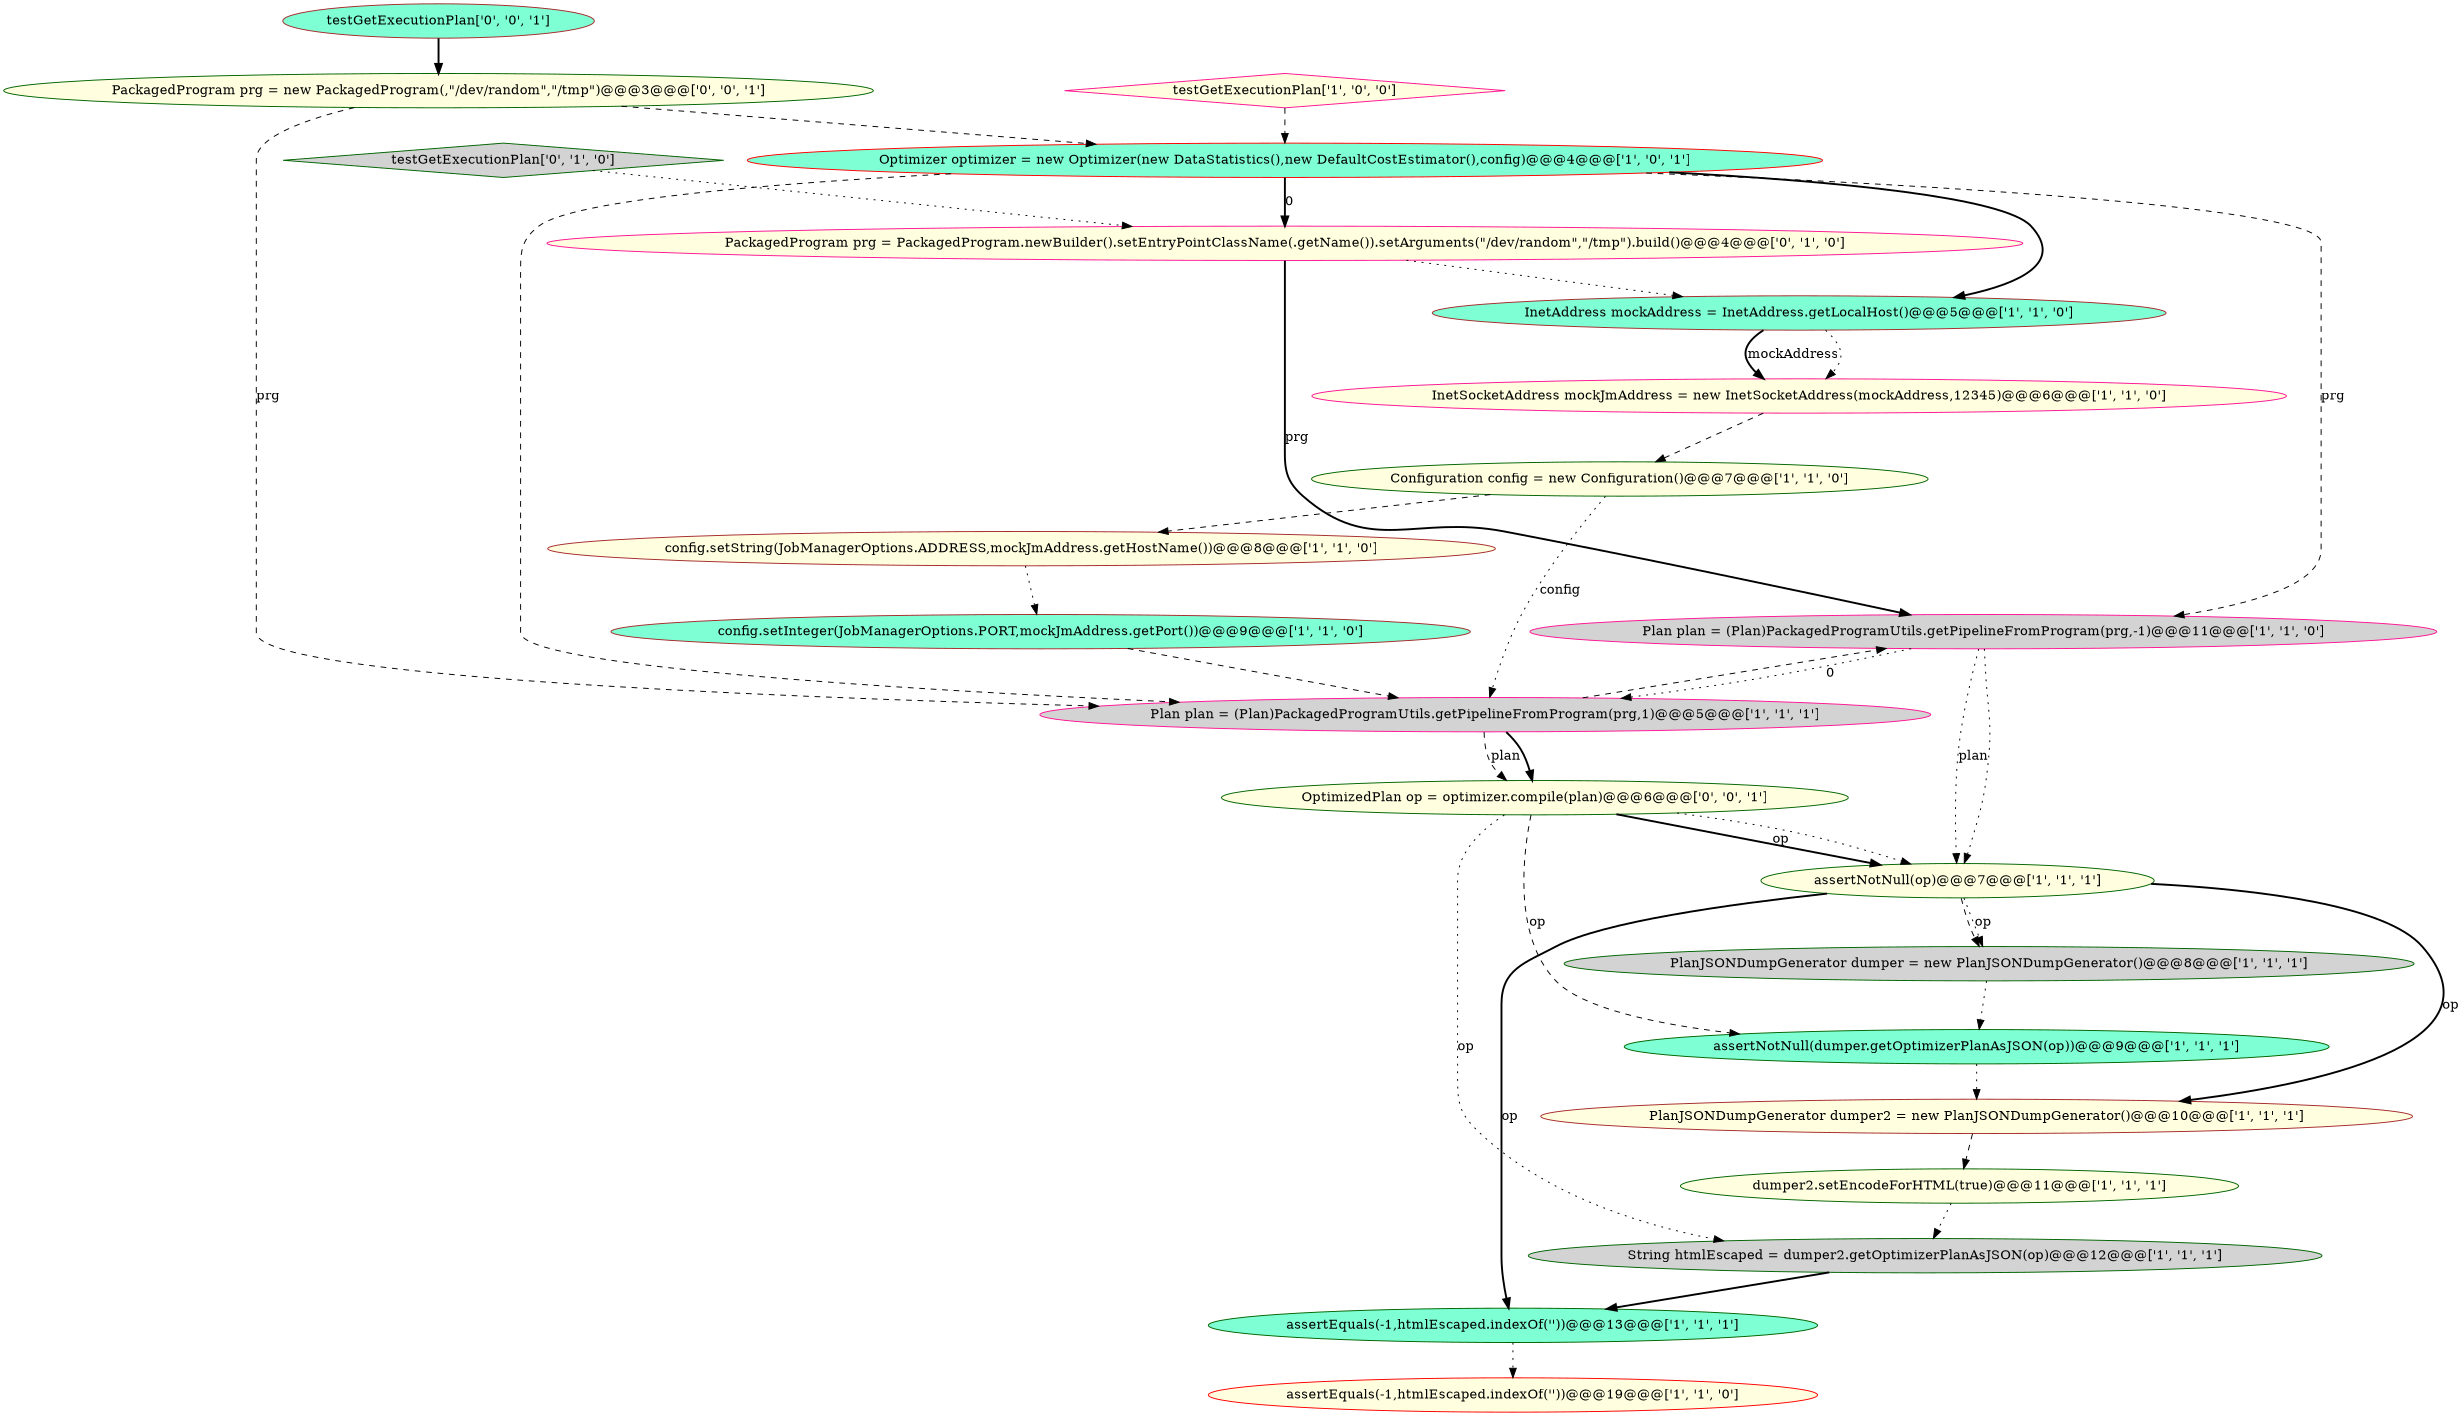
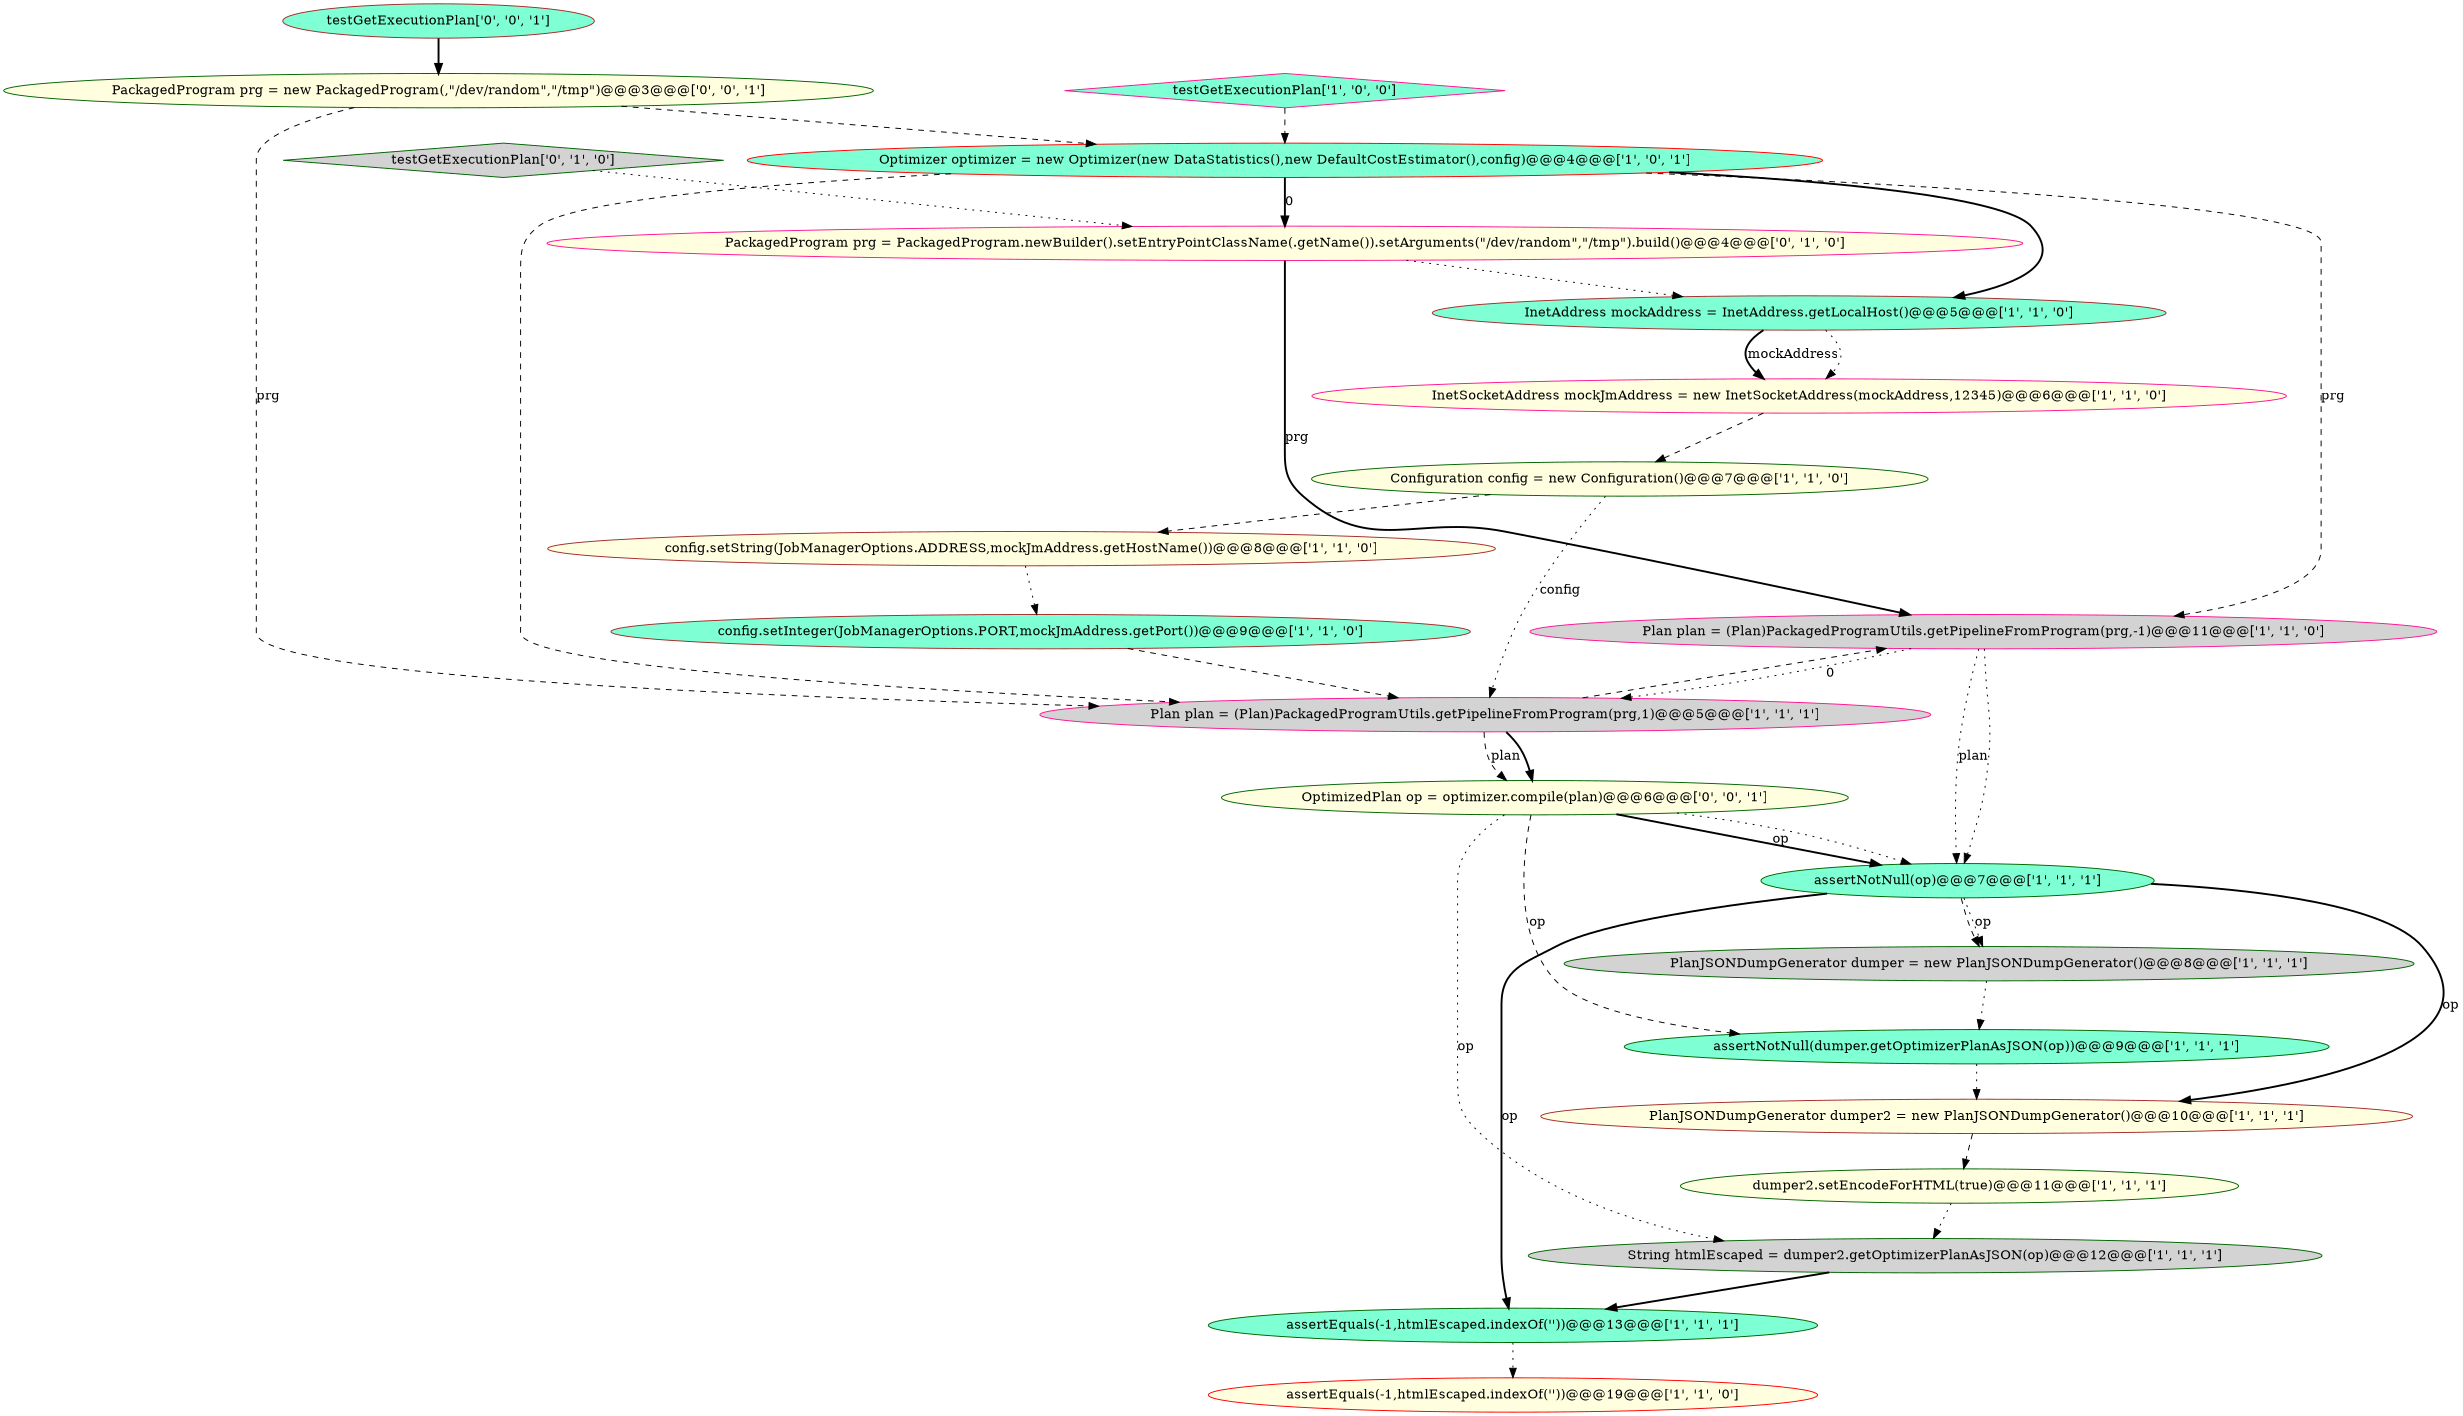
(1285, 91) -> (1285, 91)
(1958, 881) -> (1958, 881)
